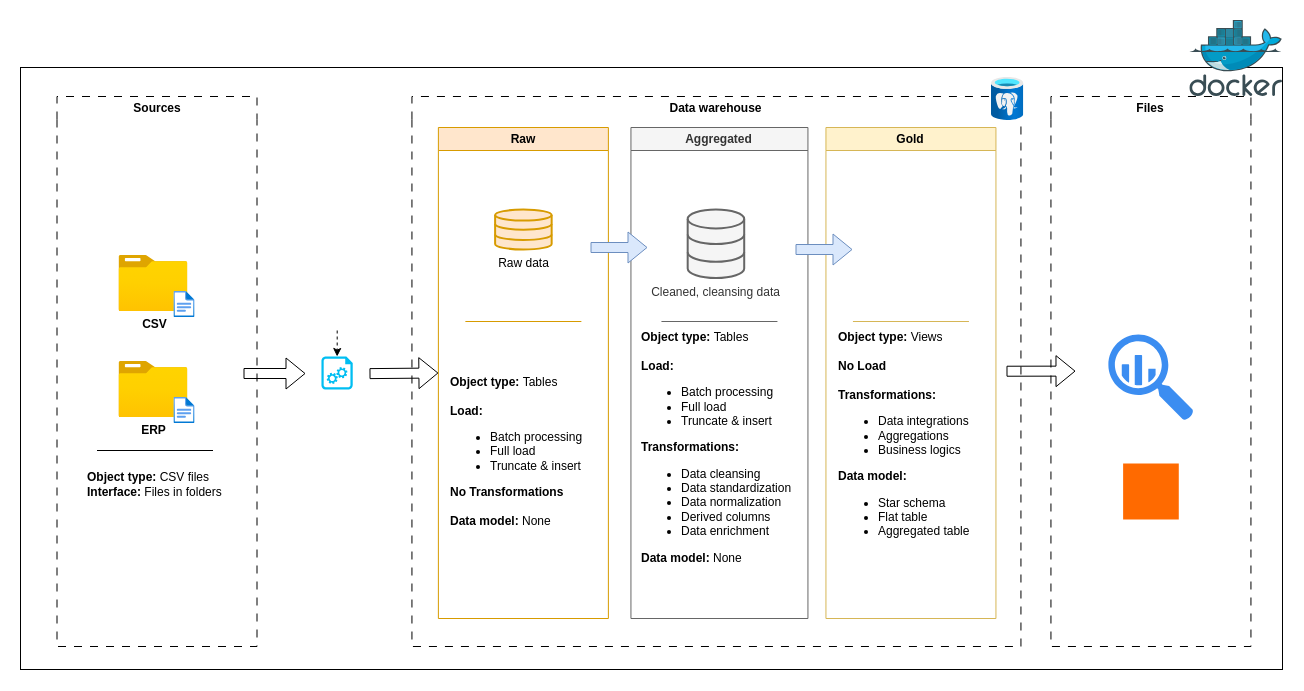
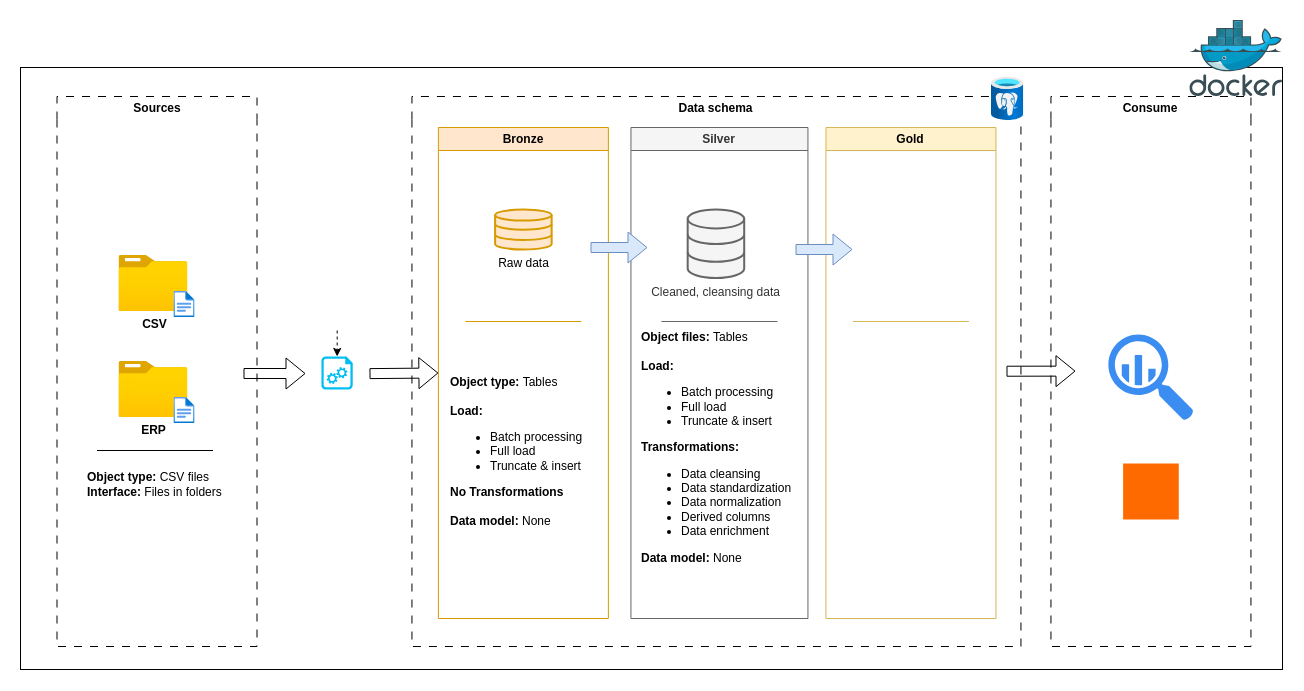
(716, 109) -> (716, 109)
(1151, 109) -> (1151, 109)
(524, 140) -> (524, 140)
(719, 140) -> (719, 140)
(911, 440) -> none
(704, 448) -> (704, 448)
